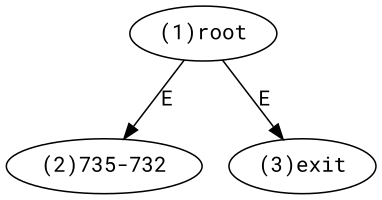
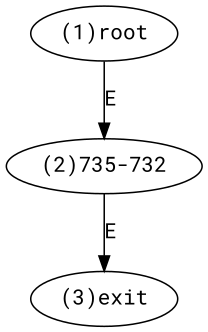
(248, 93) -> (104, 225)
